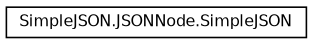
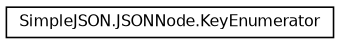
(156, 22) -> (170, 22)
